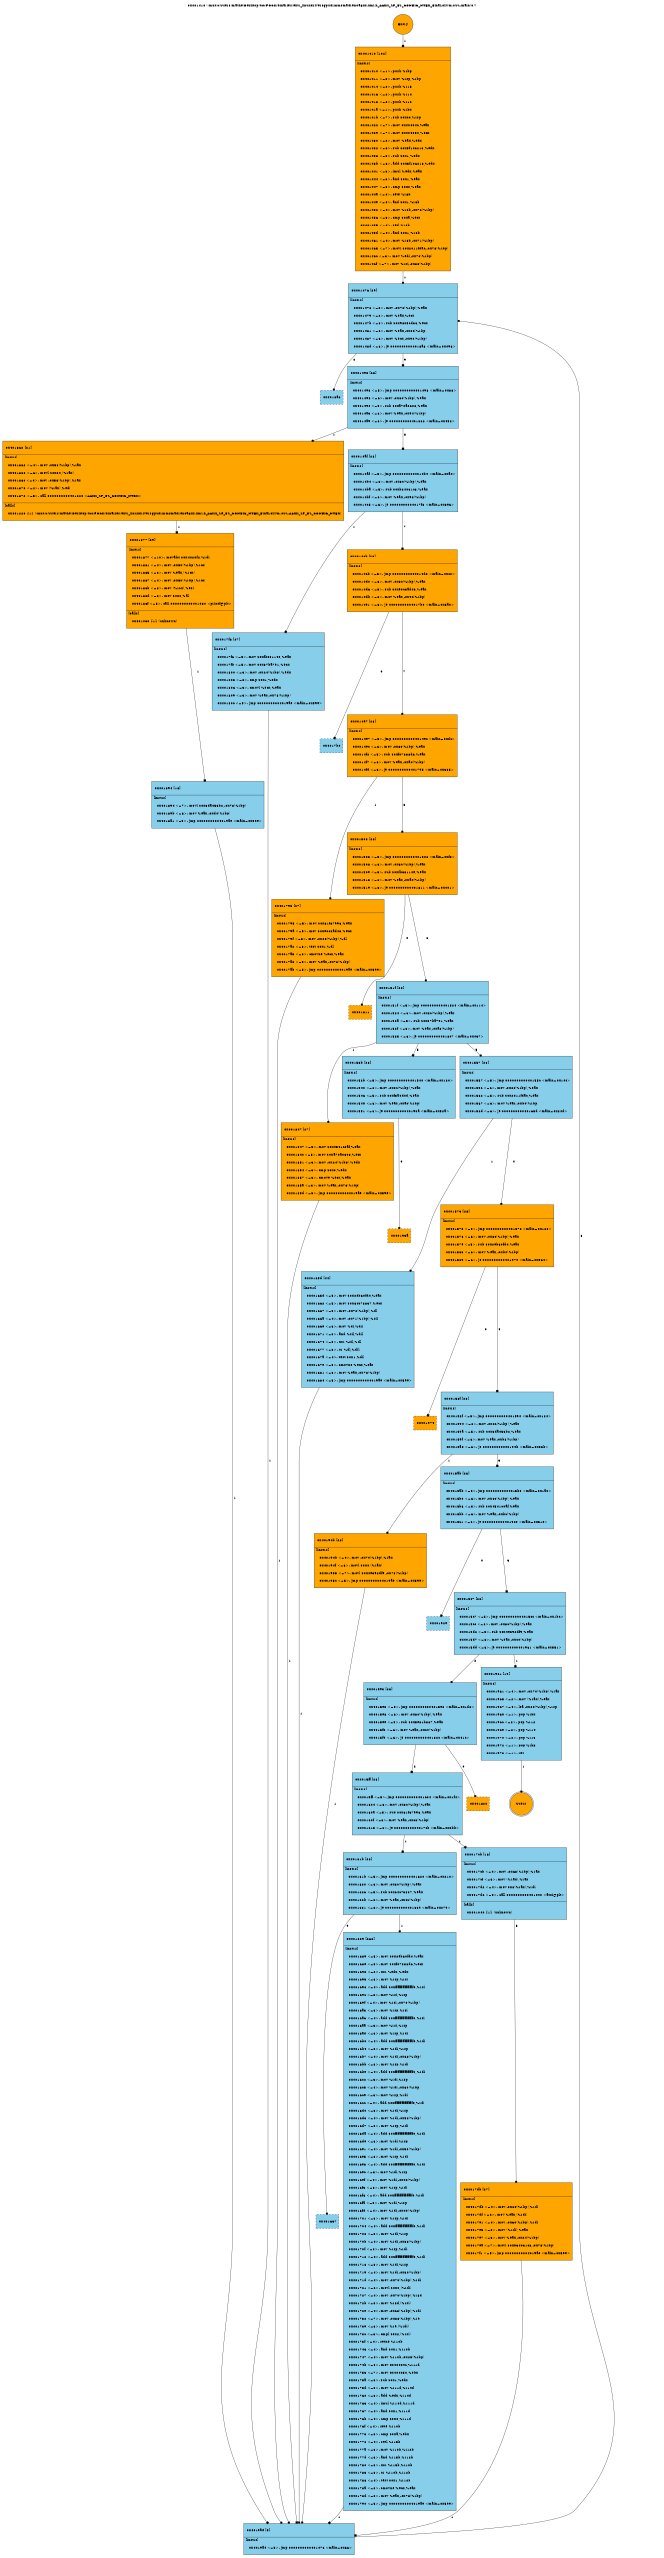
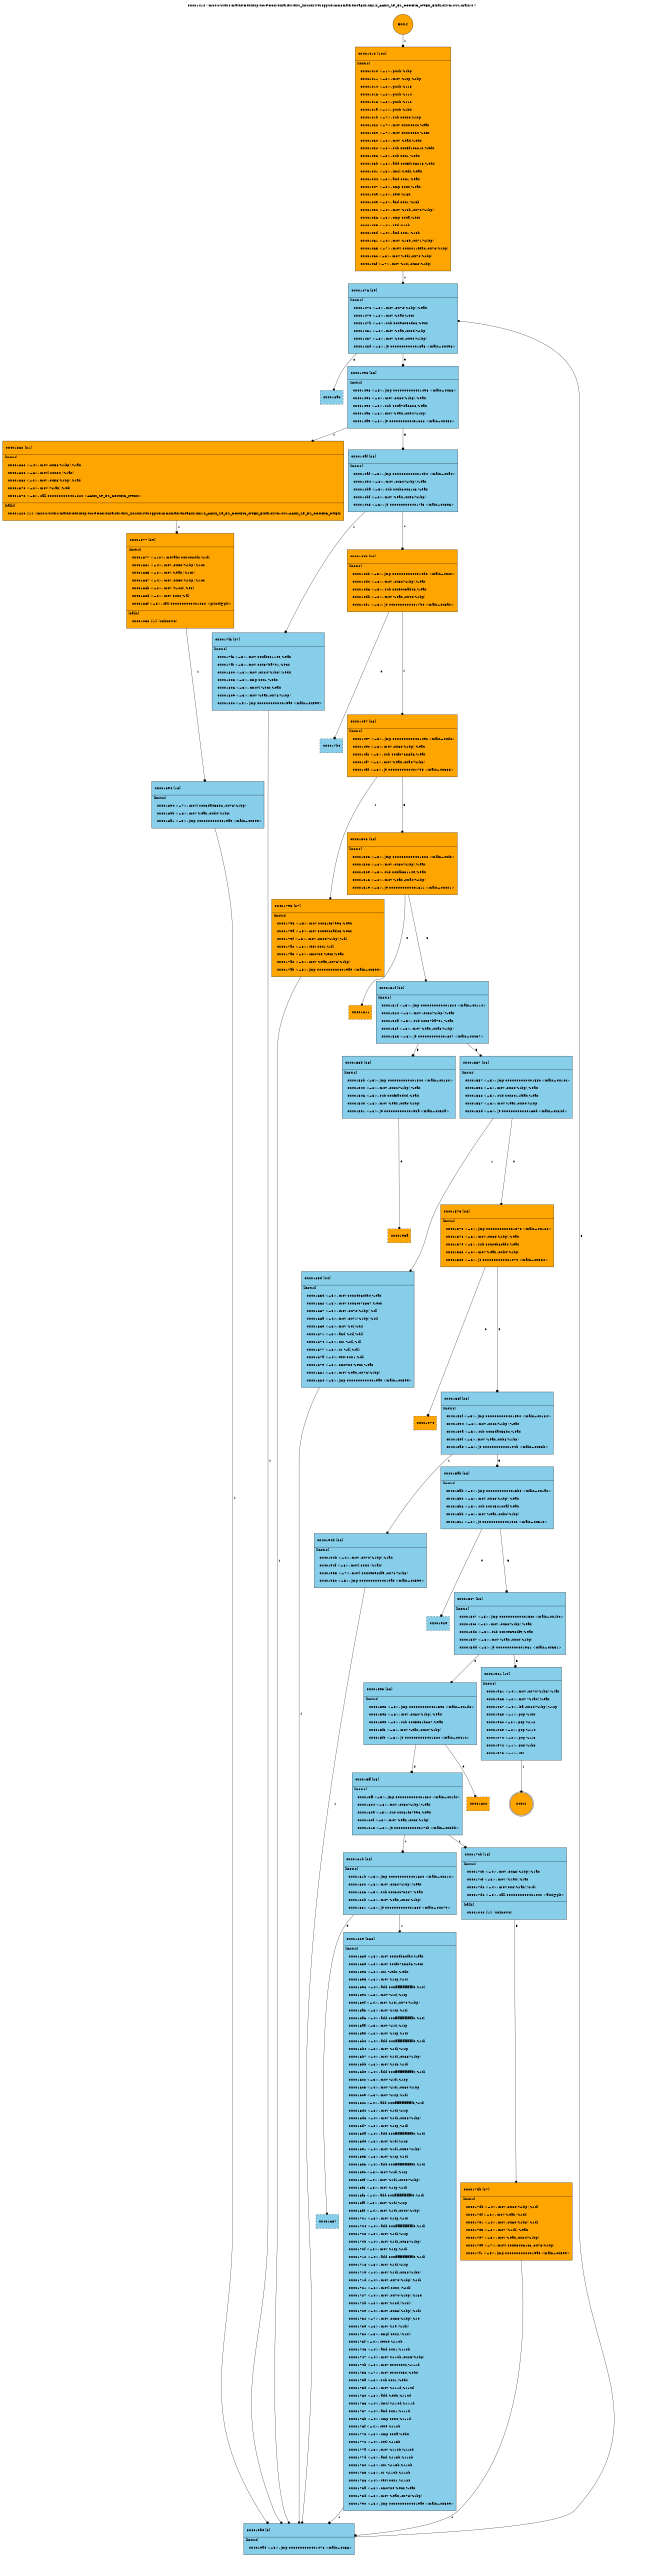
(337, 1162) -> none
(370, 1561) -> (370, 1561)
(516, 1661) -> (516, 1661)
